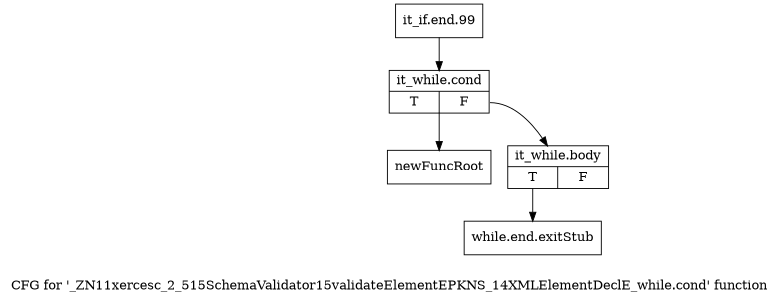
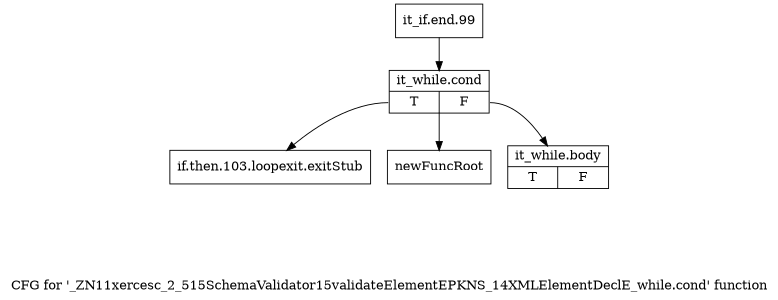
none -> (270, 167)
(533, 238) -> none
